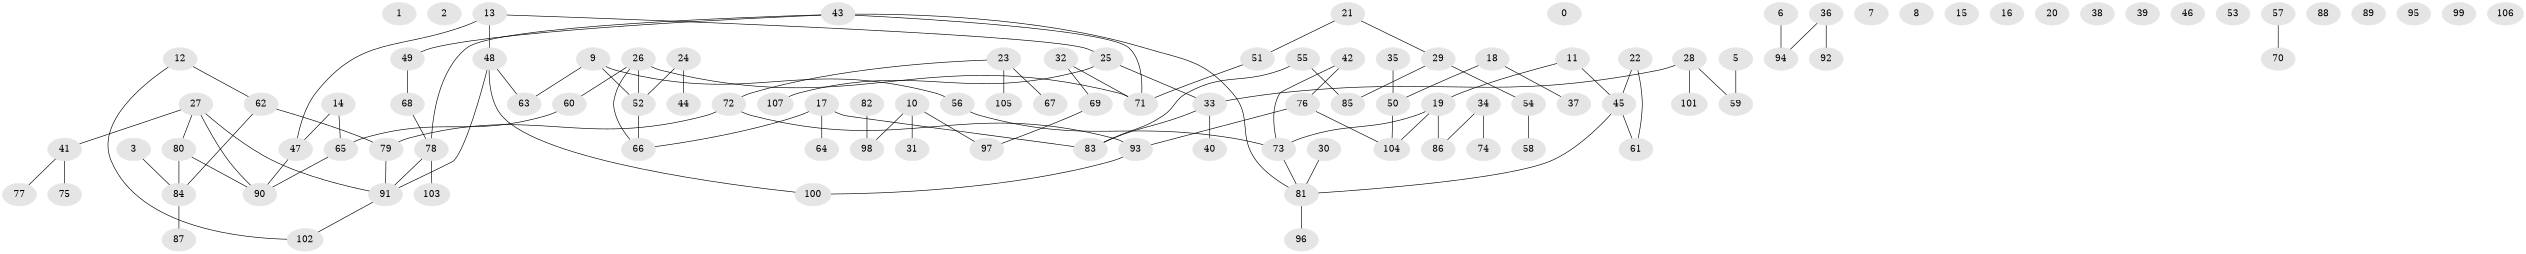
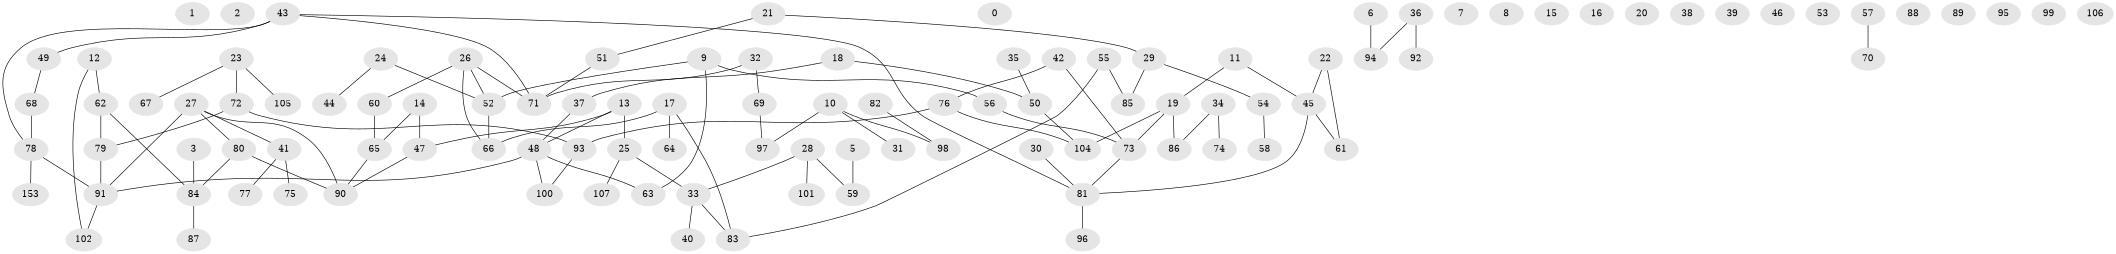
none -> (562, 122)
(432, 195) -> (31, 195)
